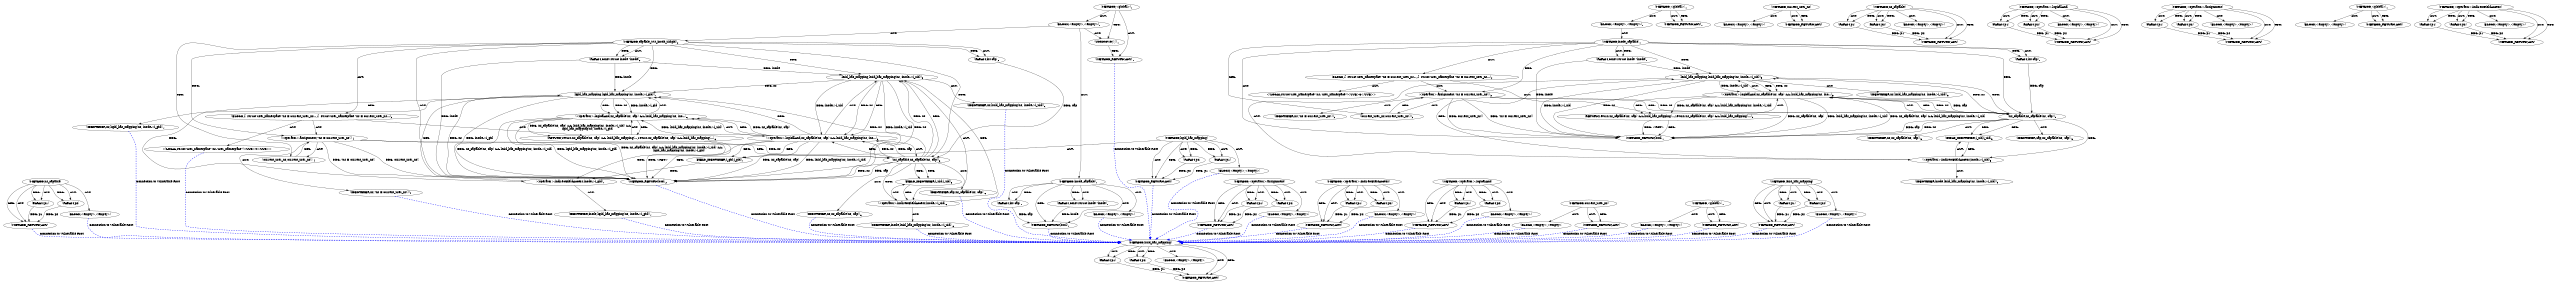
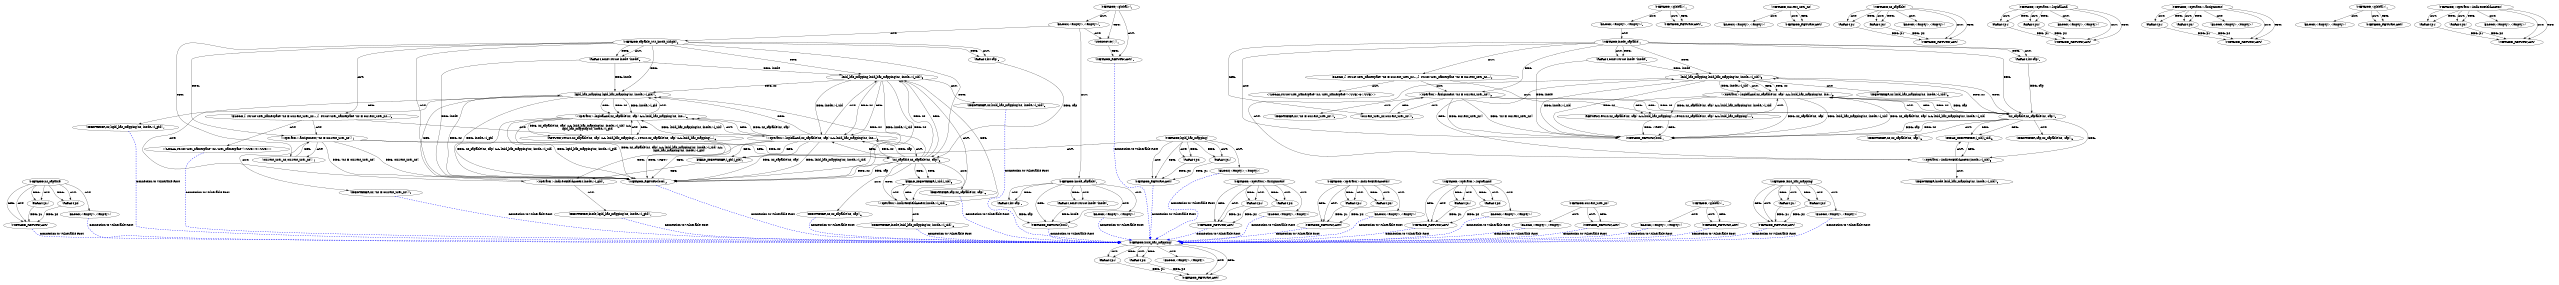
(173, 138) -> (173, 138)
(674, 171) -> (674, 171)
